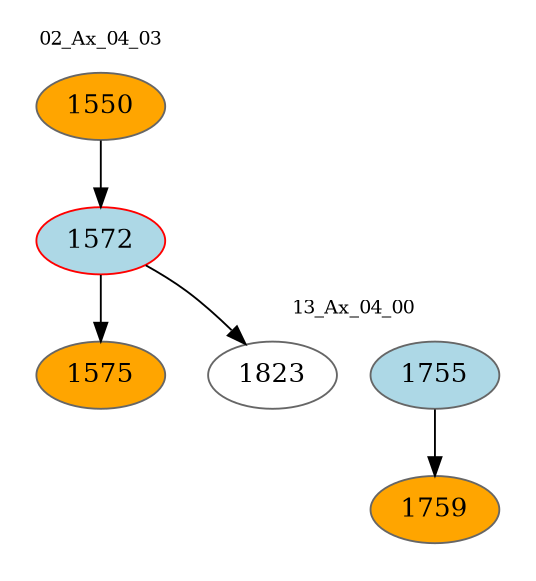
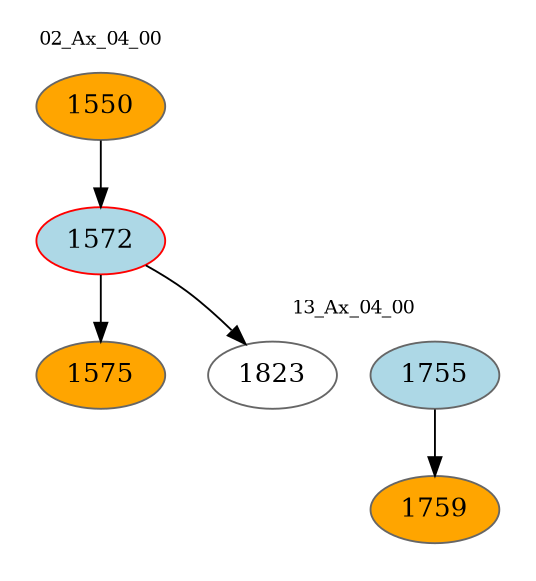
(101, 40) -> (101, 40)
